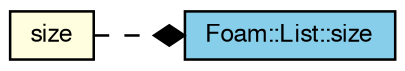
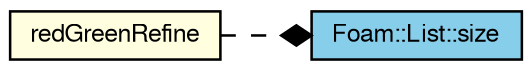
(52, 35) -> (115, 35)
